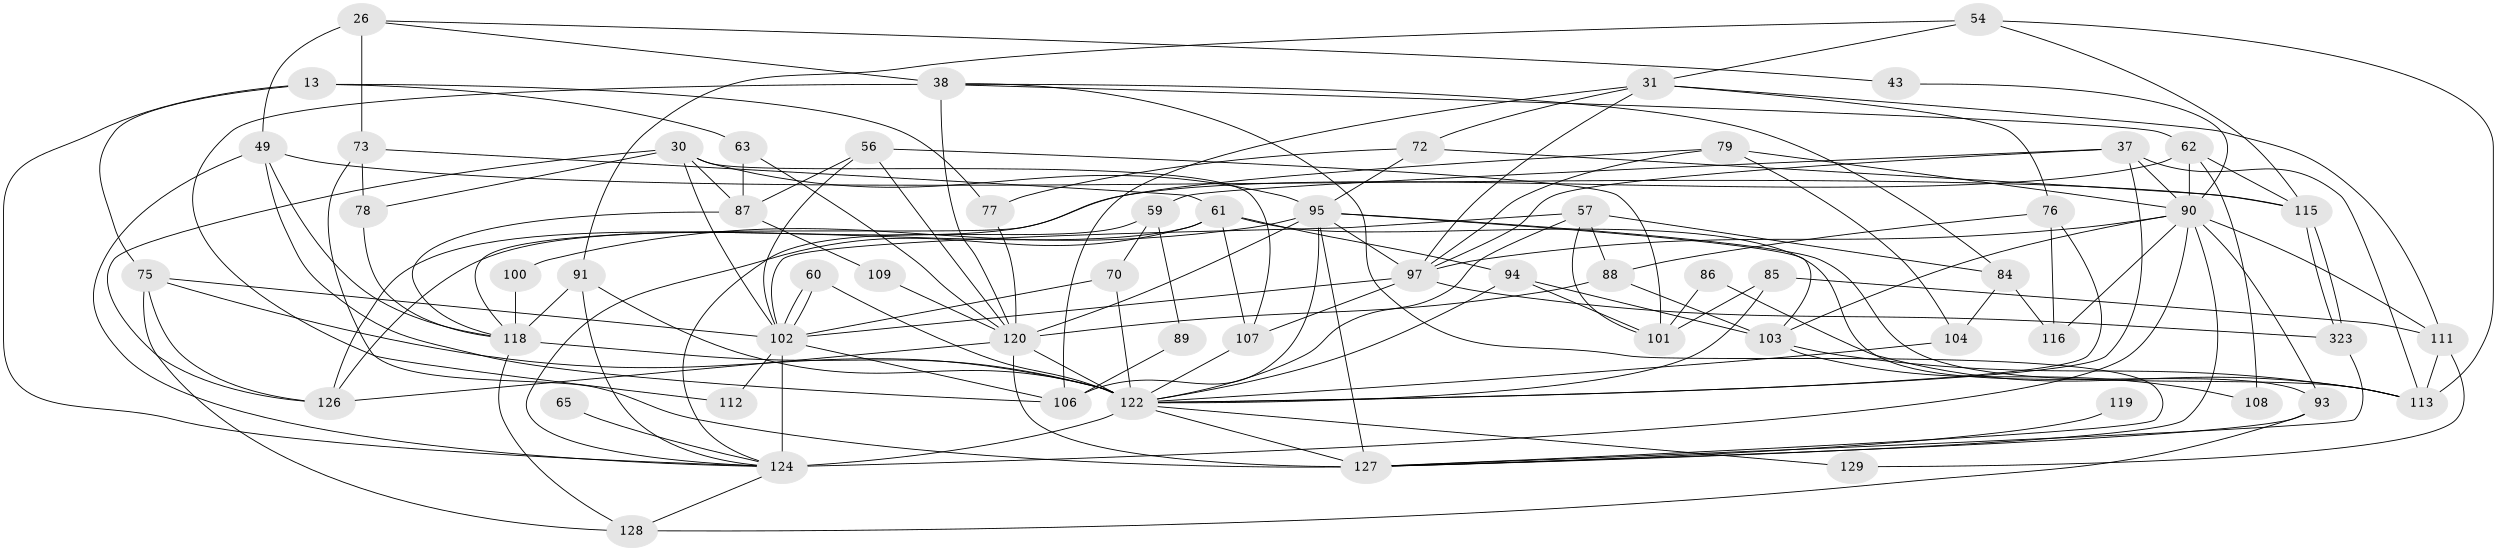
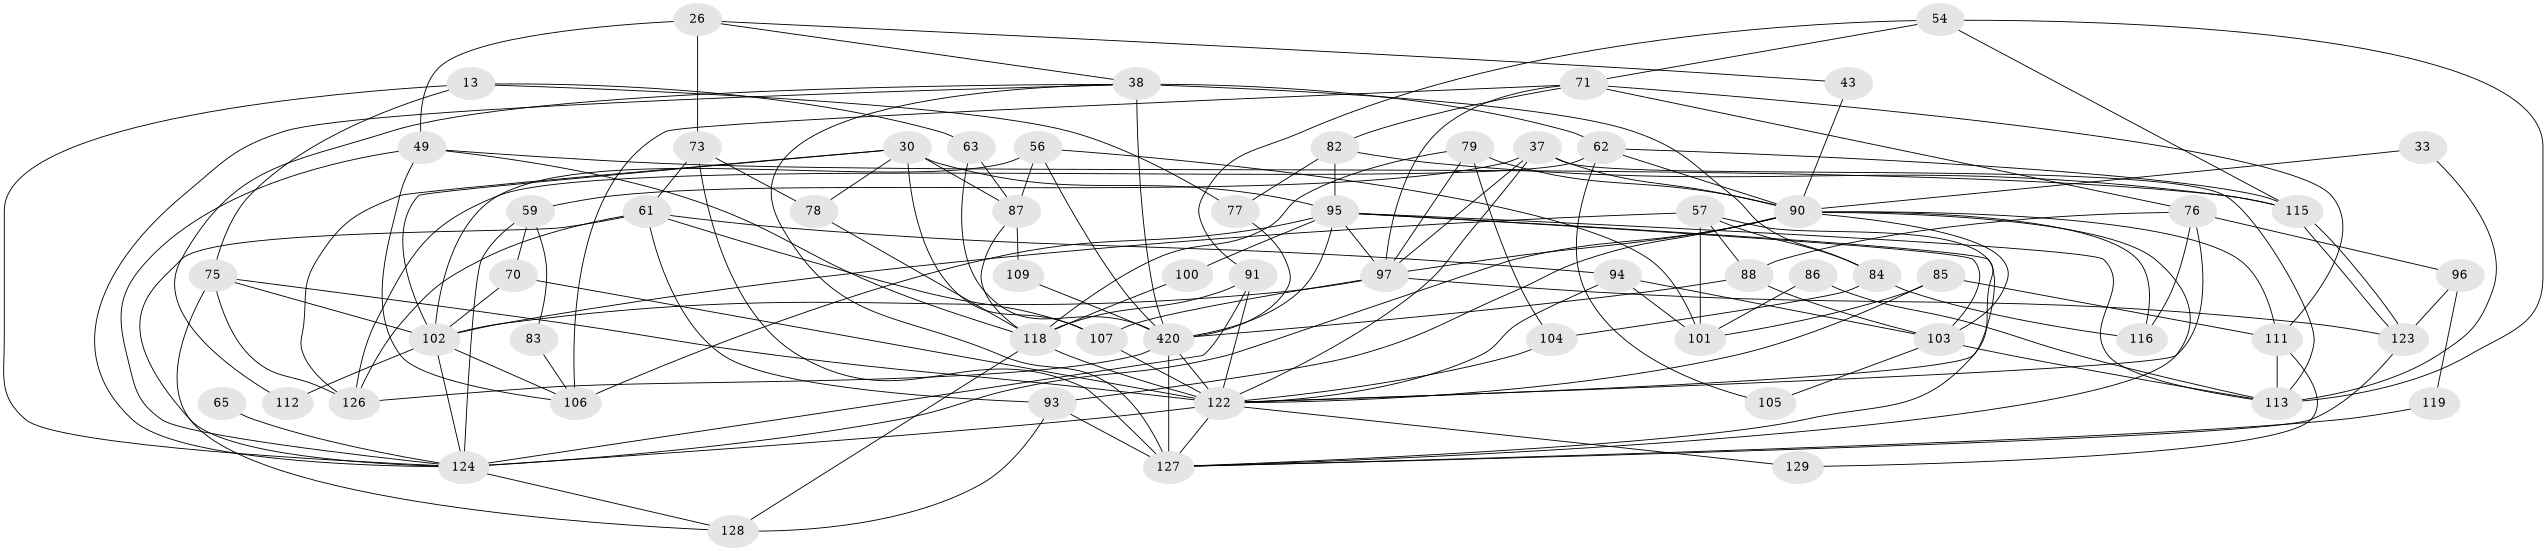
(1651, 84) -> (1584, 84)
none -> (349, 121)
(1420, 148) -> (1335, 148)
none -> (2423, 148)
(814, 276) -> none
none -> (2460, 276)
(1015, 340) -> (1169, 340)
(1182, 340) -> (534, 340)
(2341, 340) -> (2403, 340)
(2257, 404) -> (1770, 404)
